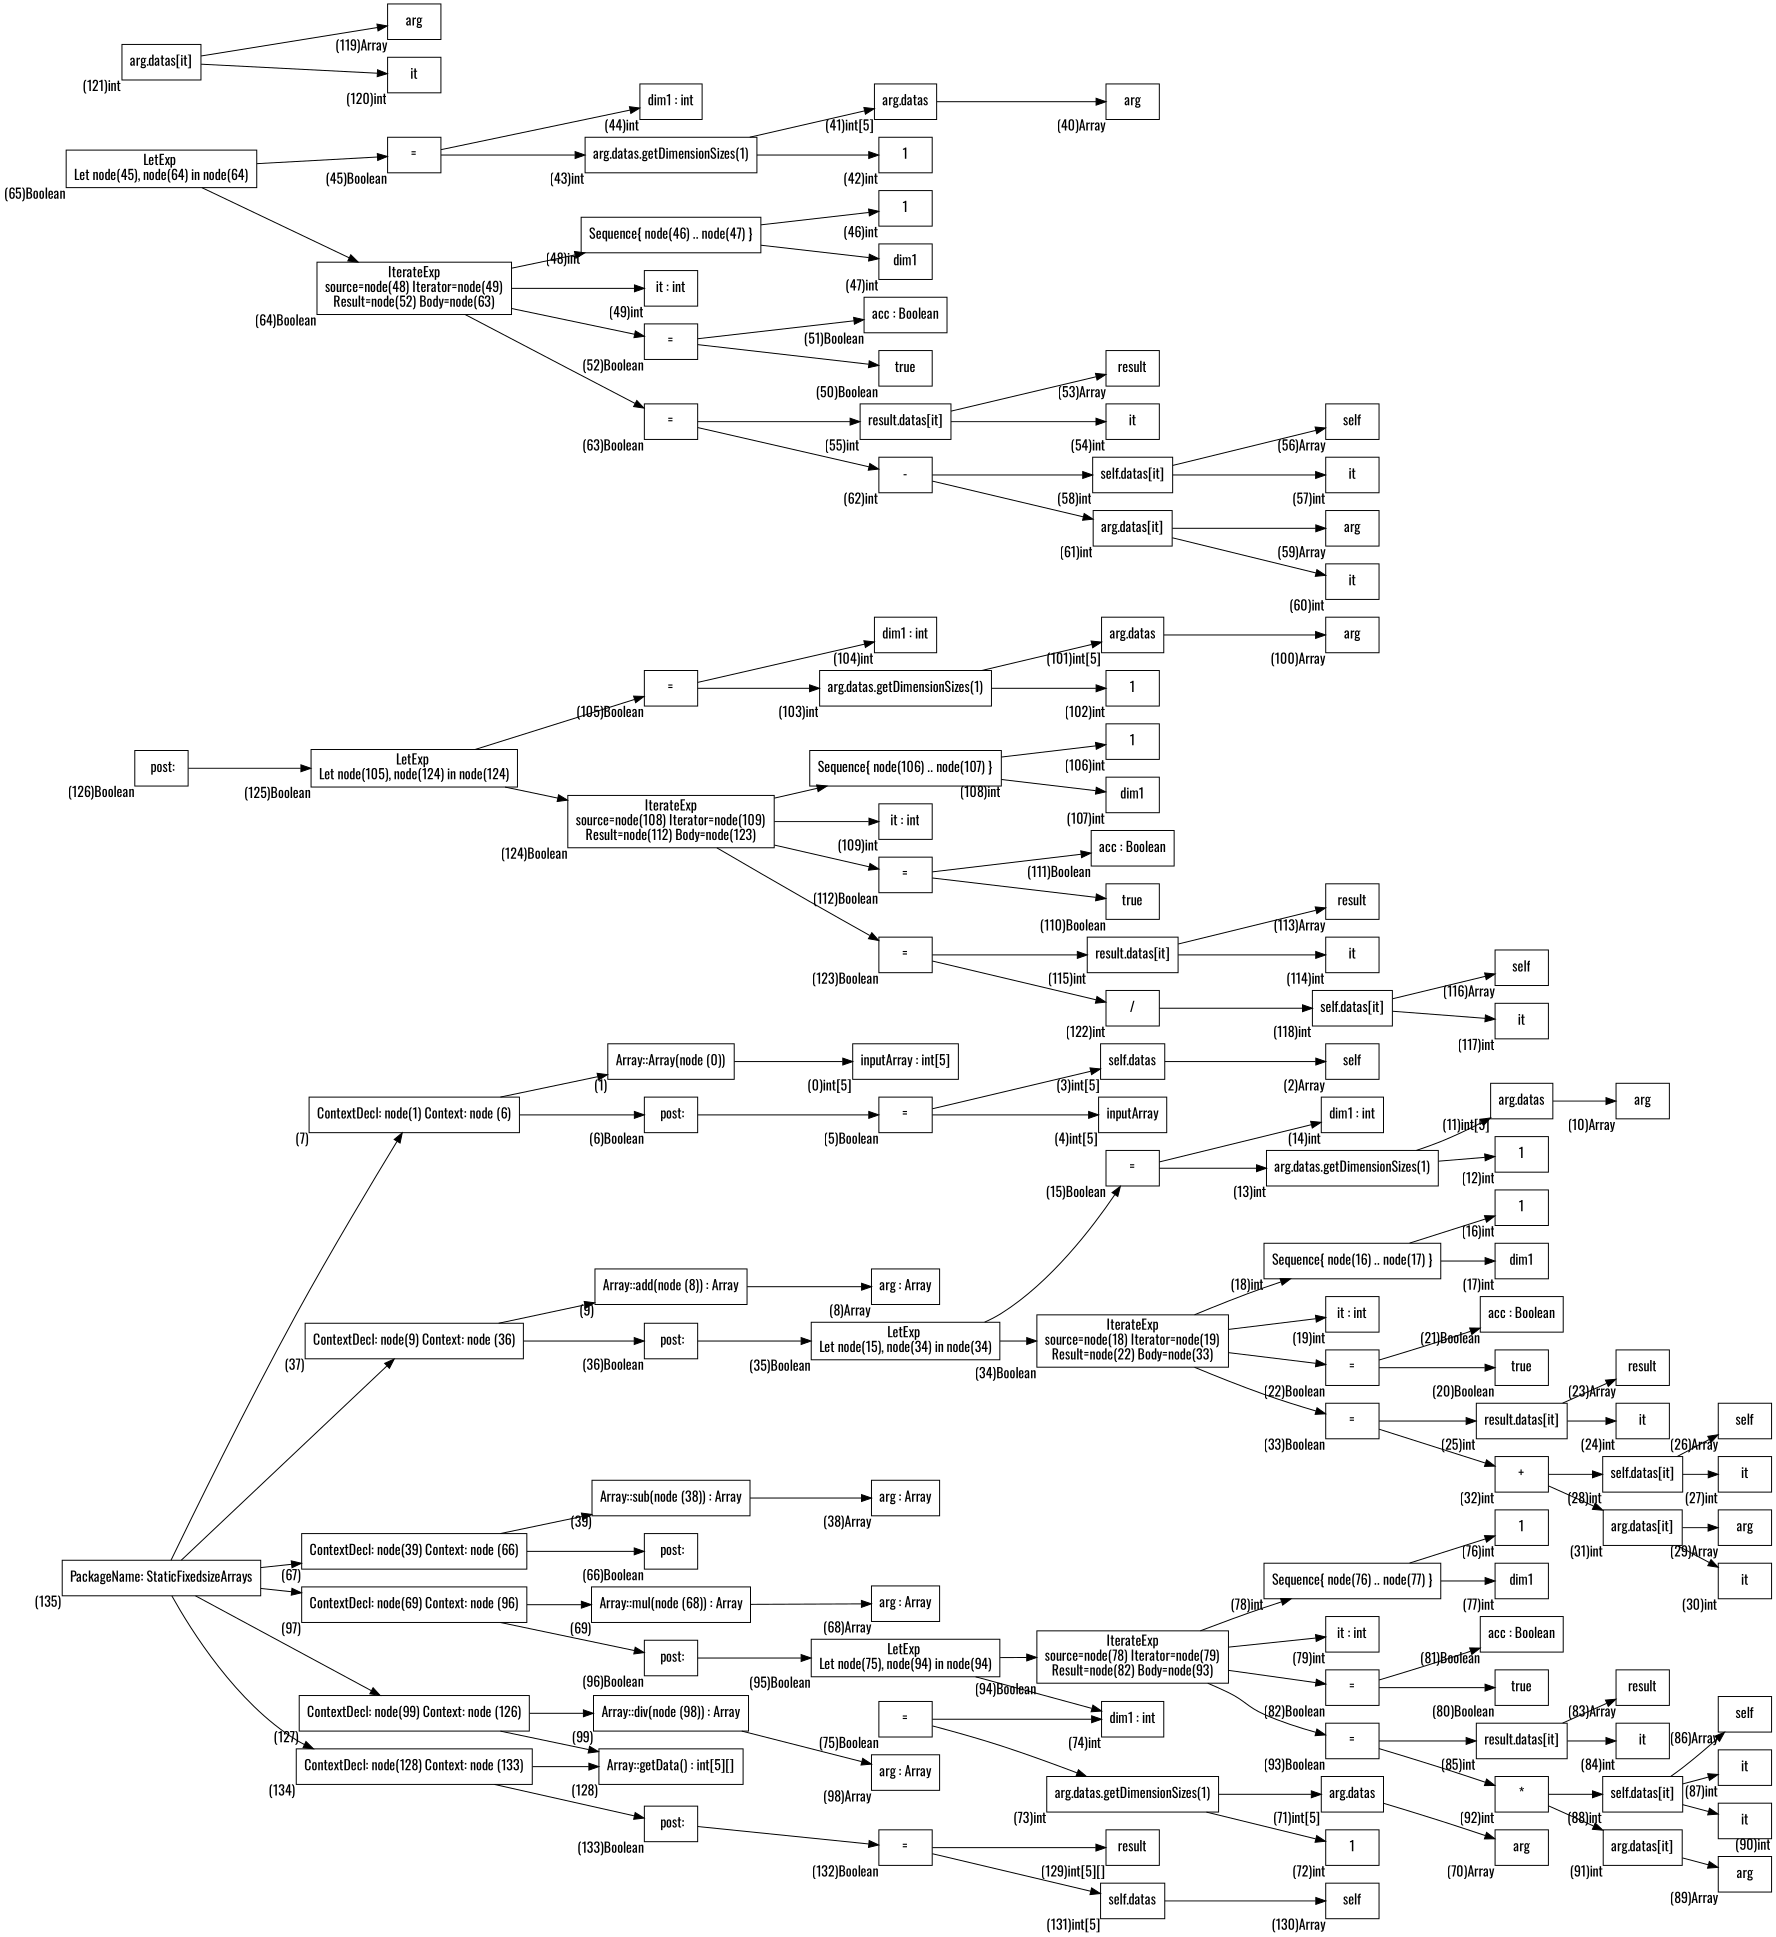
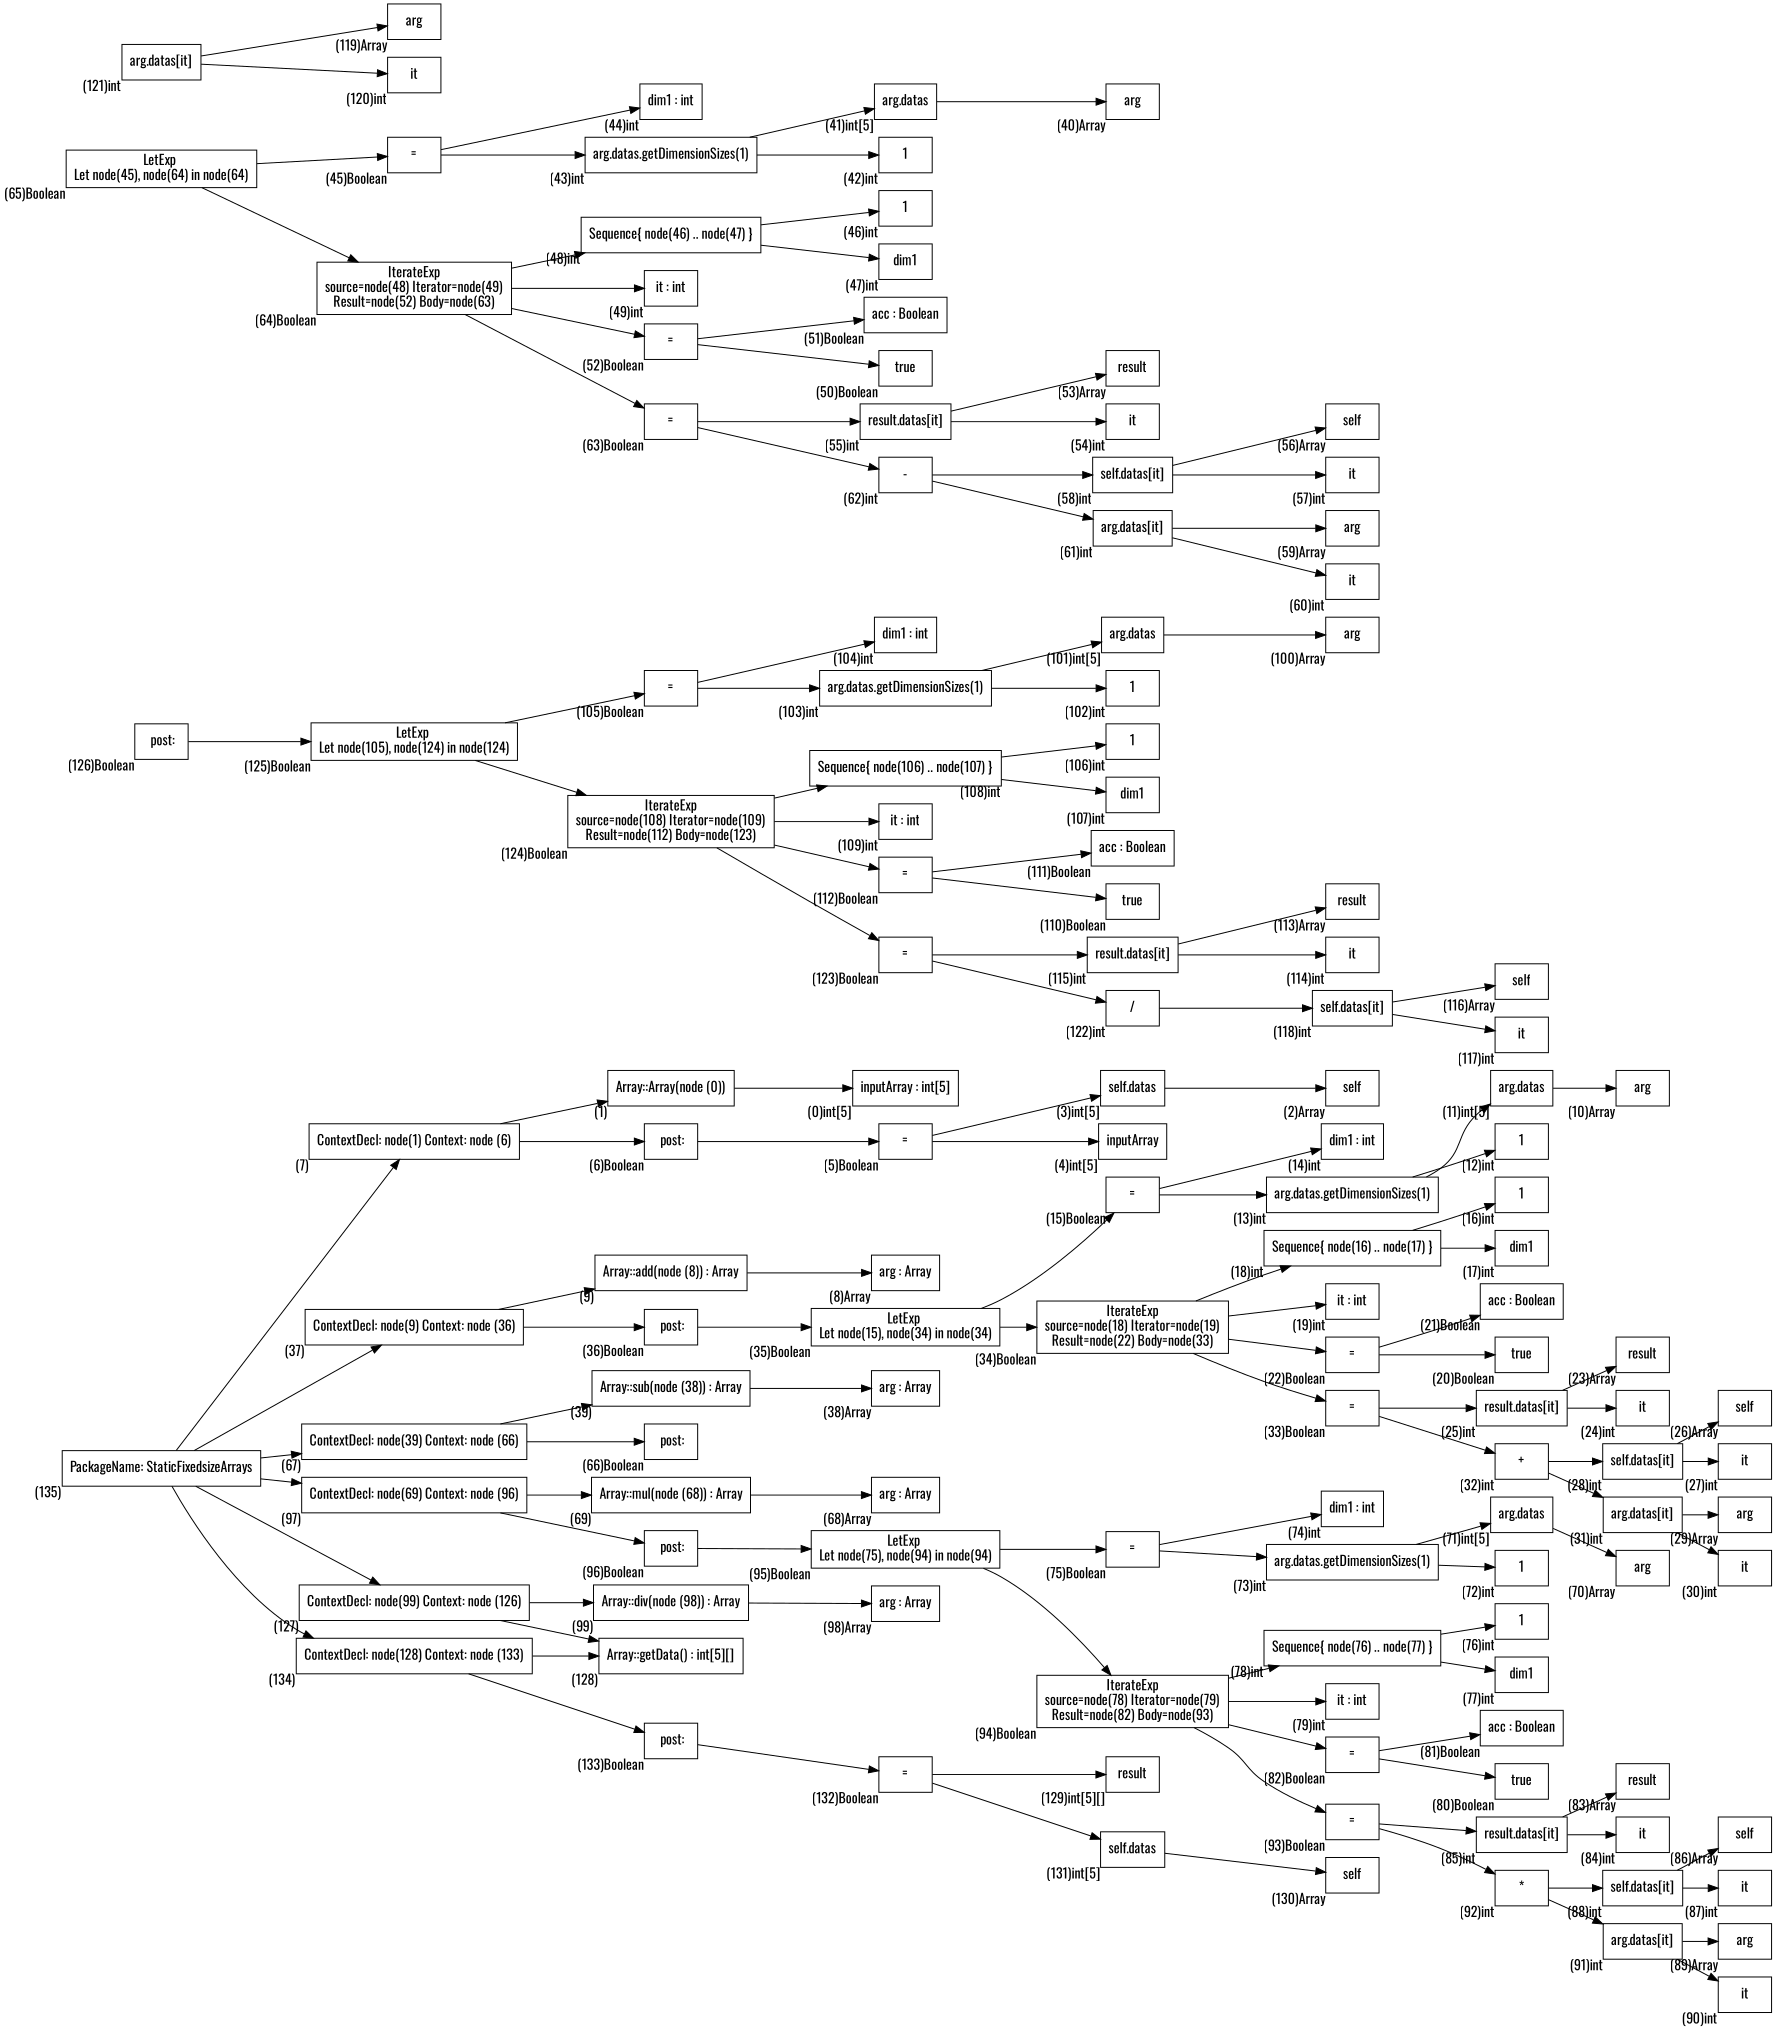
(1034, 1693) -> (1048, 1549)
(1696, 1808) -> (1693, 1968)
